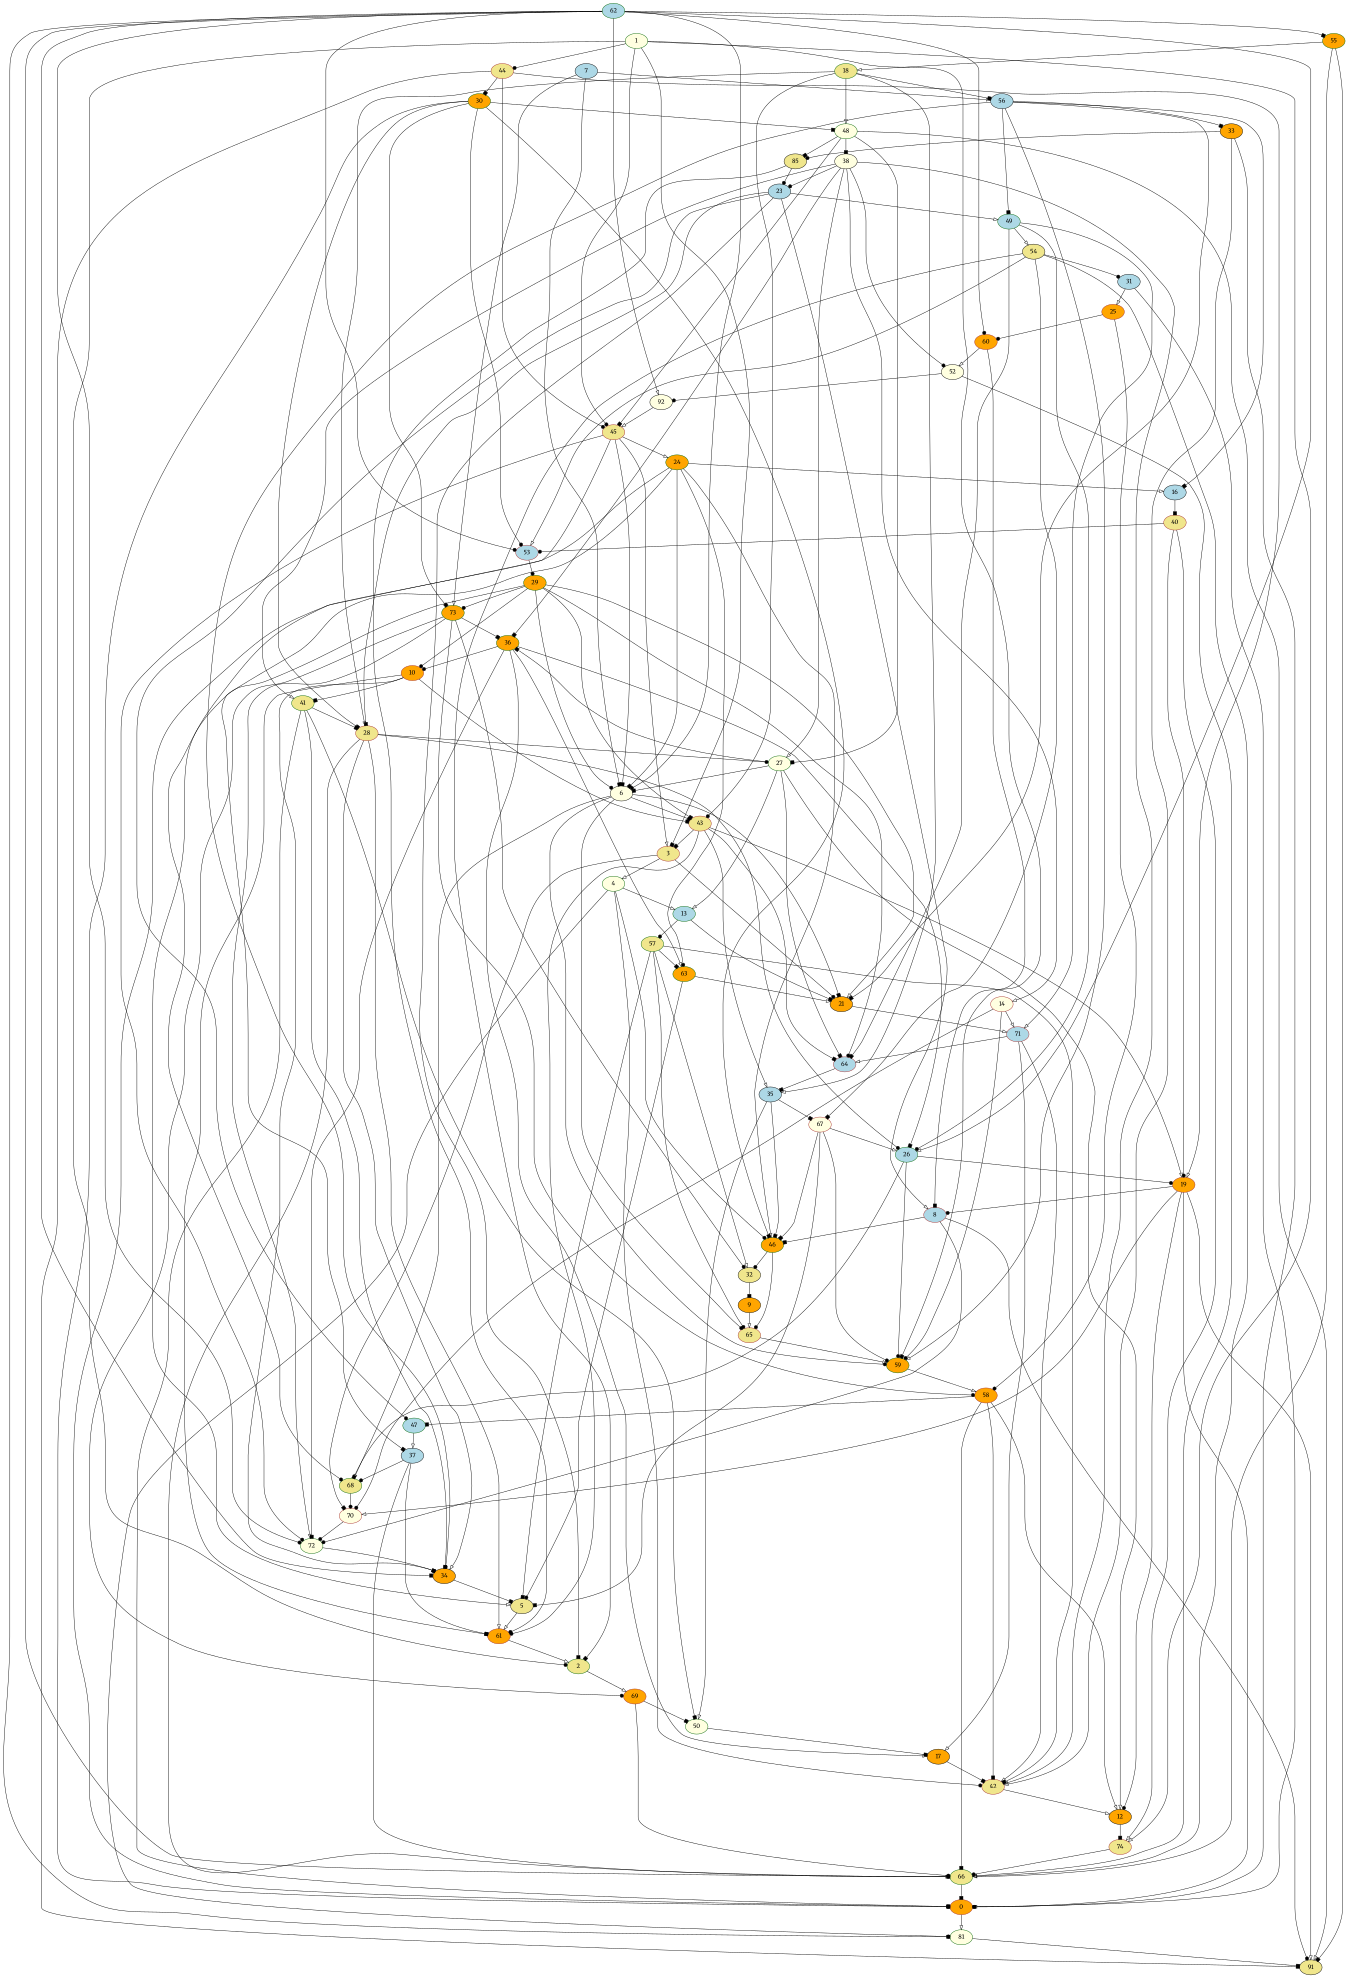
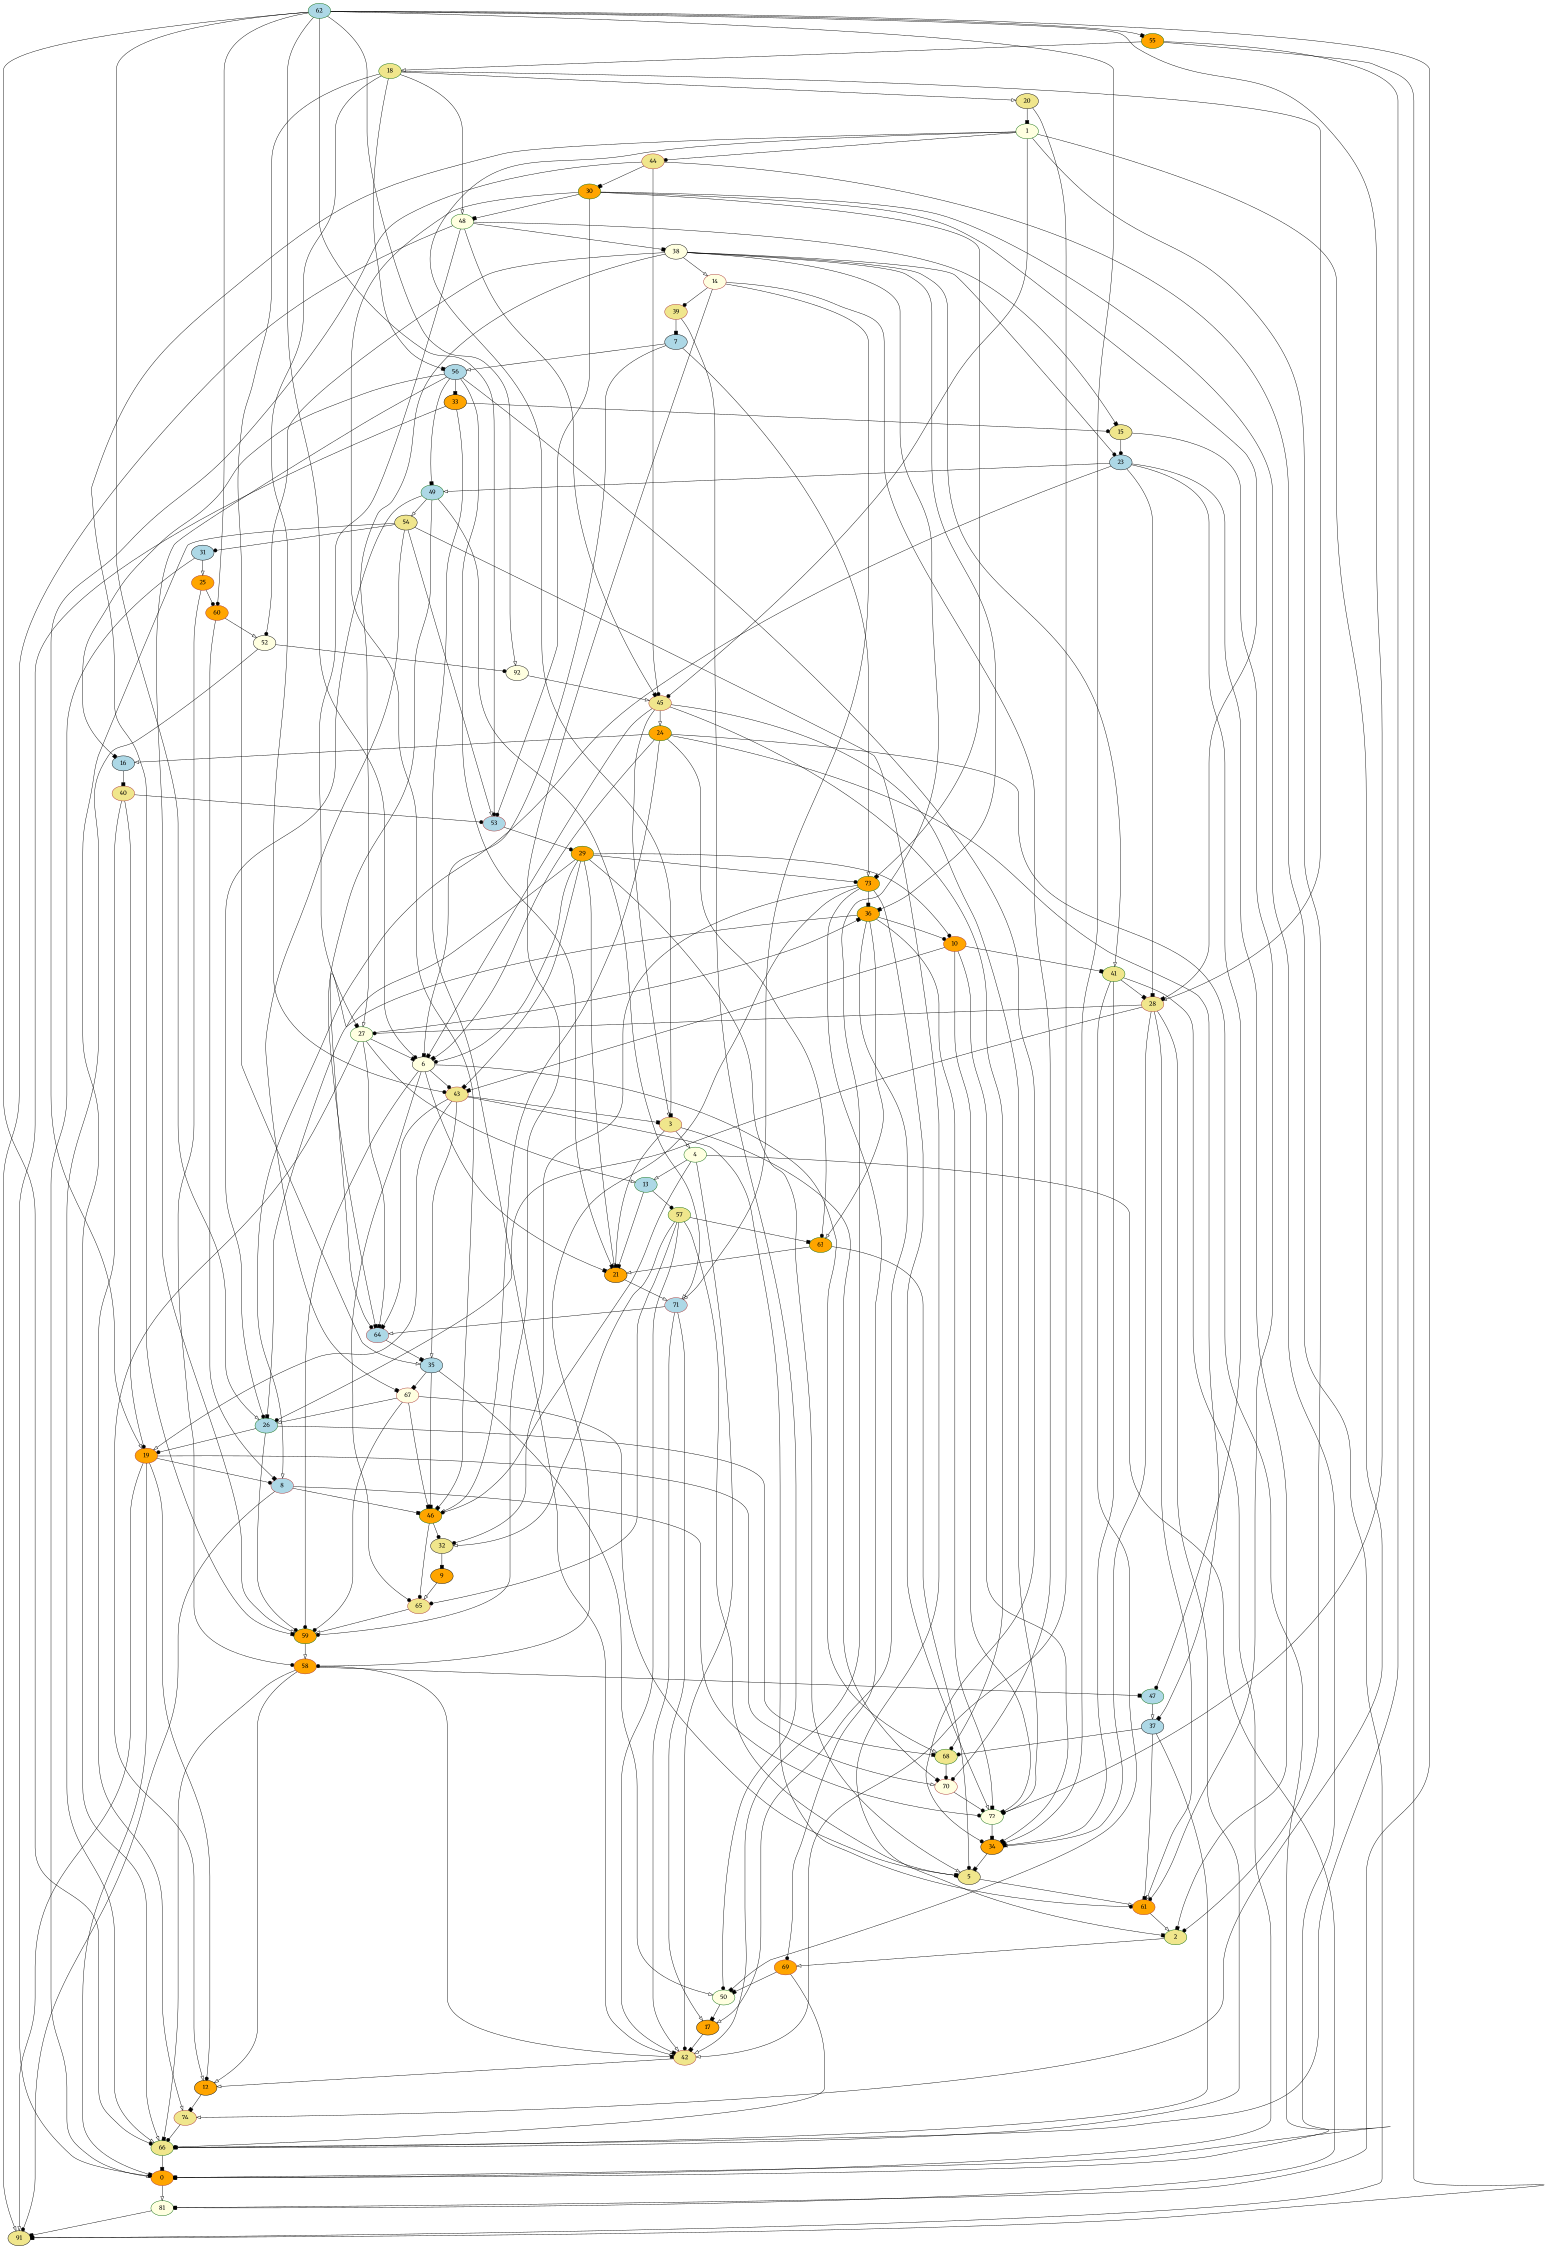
none -> (1027, 101)
(795, 161) -> (1121, 432)
none -> (676, 312)
(186, 1198) -> (971, 1392)
